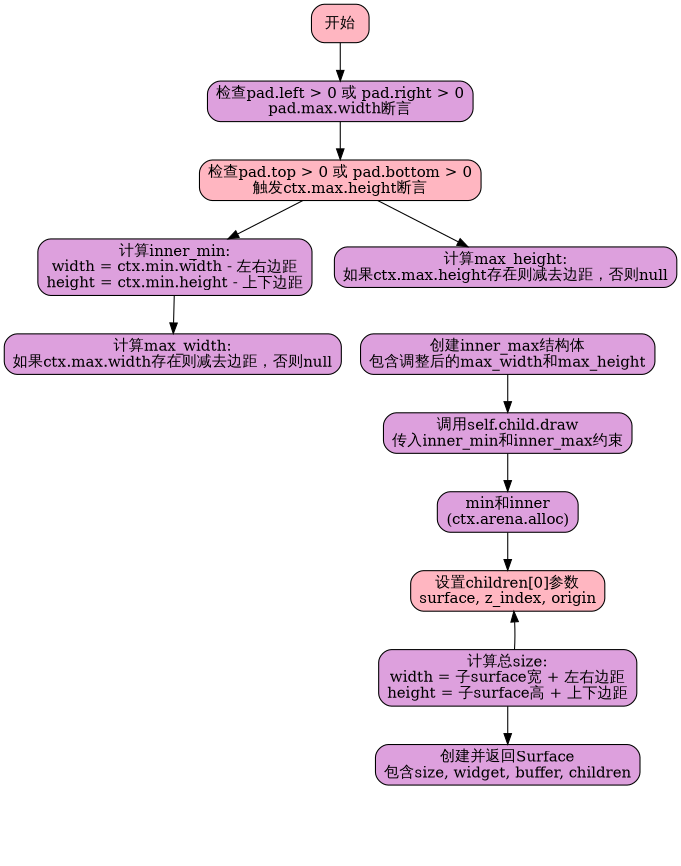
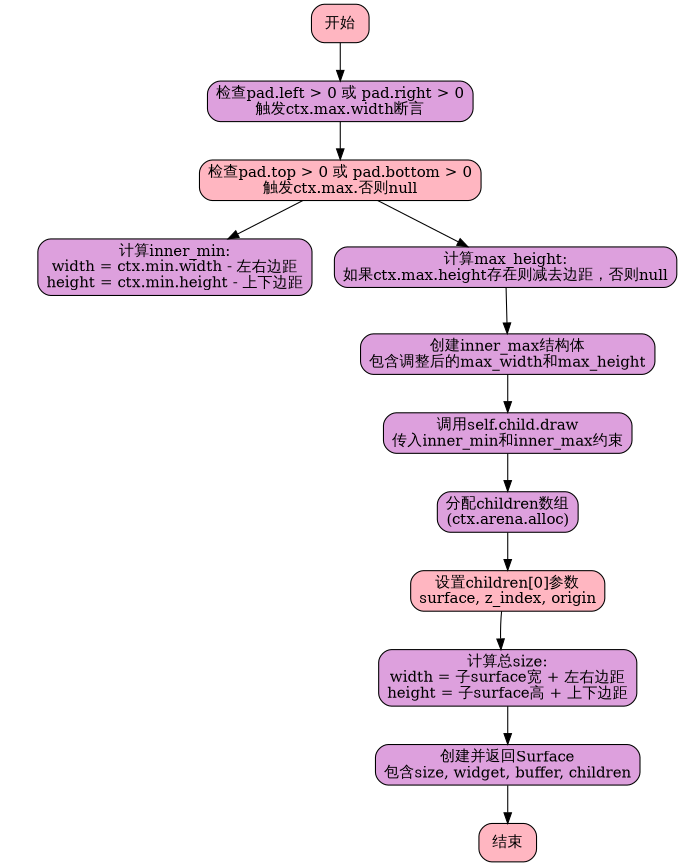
(340, 101) -> (340, 101)
(340, 180) -> (340, 180)
none -> (507, 305)
(173, 354) -> none
(508, 512) -> (508, 512)
(515, 636) -> (501, 625)
none -> (508, 843)
